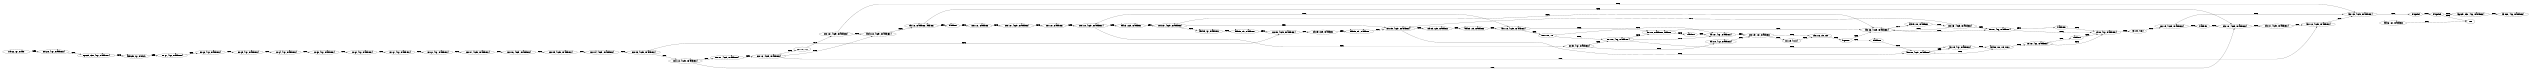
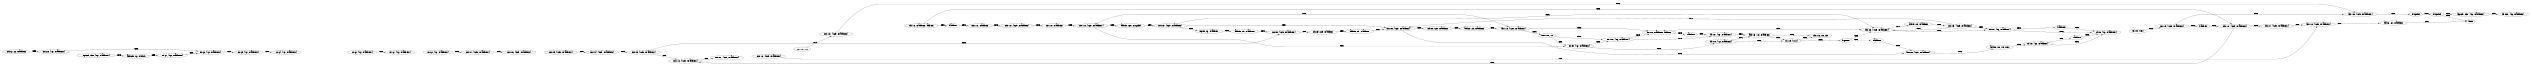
(2339, 19) -> (2357, 24)
(2471, 22) -> (2471, 22)
(1131, 26) -> (1131, 26)
(1634, 29) -> (1558, 42)
(1209, 31) -> (1209, 31)
(1534, 32) -> (1534, 32)
(2124, 32) -> none
(879, 34) -> none
(1759, 35) -> (1759, 35)
(1834, 38) -> (1820, 41)
none -> (1759, 41)
(1960, 47) -> none
(16, 52) -> (16, 52)
(324, 52) -> none
(418, 52) -> none
(539, 52) -> none
(786, 53) -> none
(73, 54) -> (132, 50)
(747, 57) -> none
(1474, 68) -> (1475, 64)
